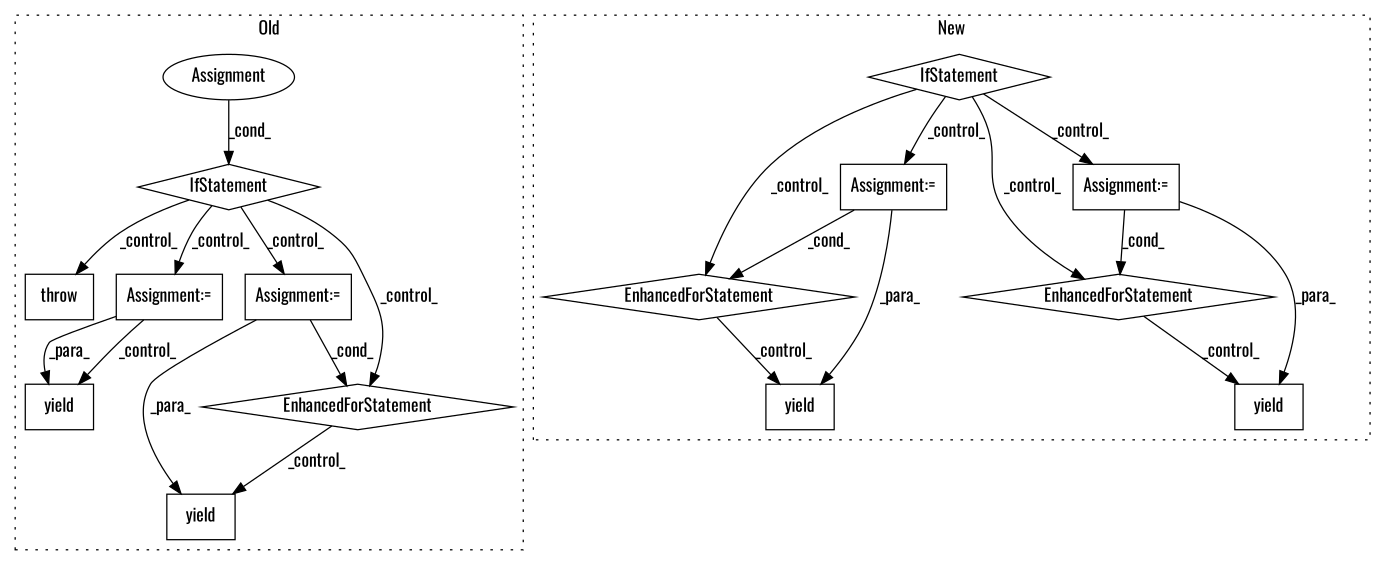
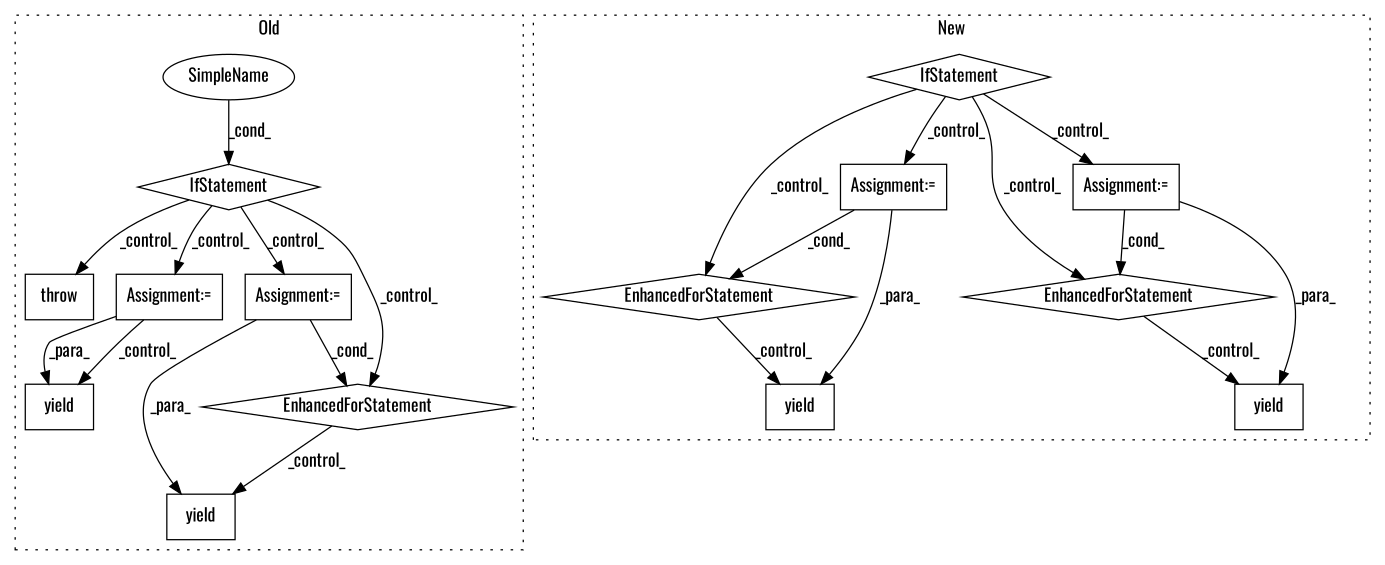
(229, 77) -> (229, 77)
